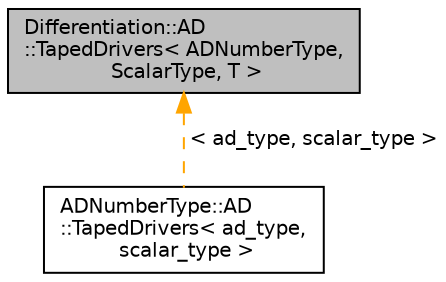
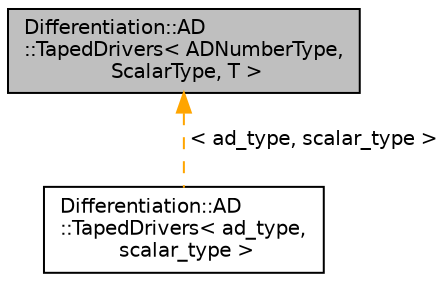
(184, 230) -> (184, 230)
